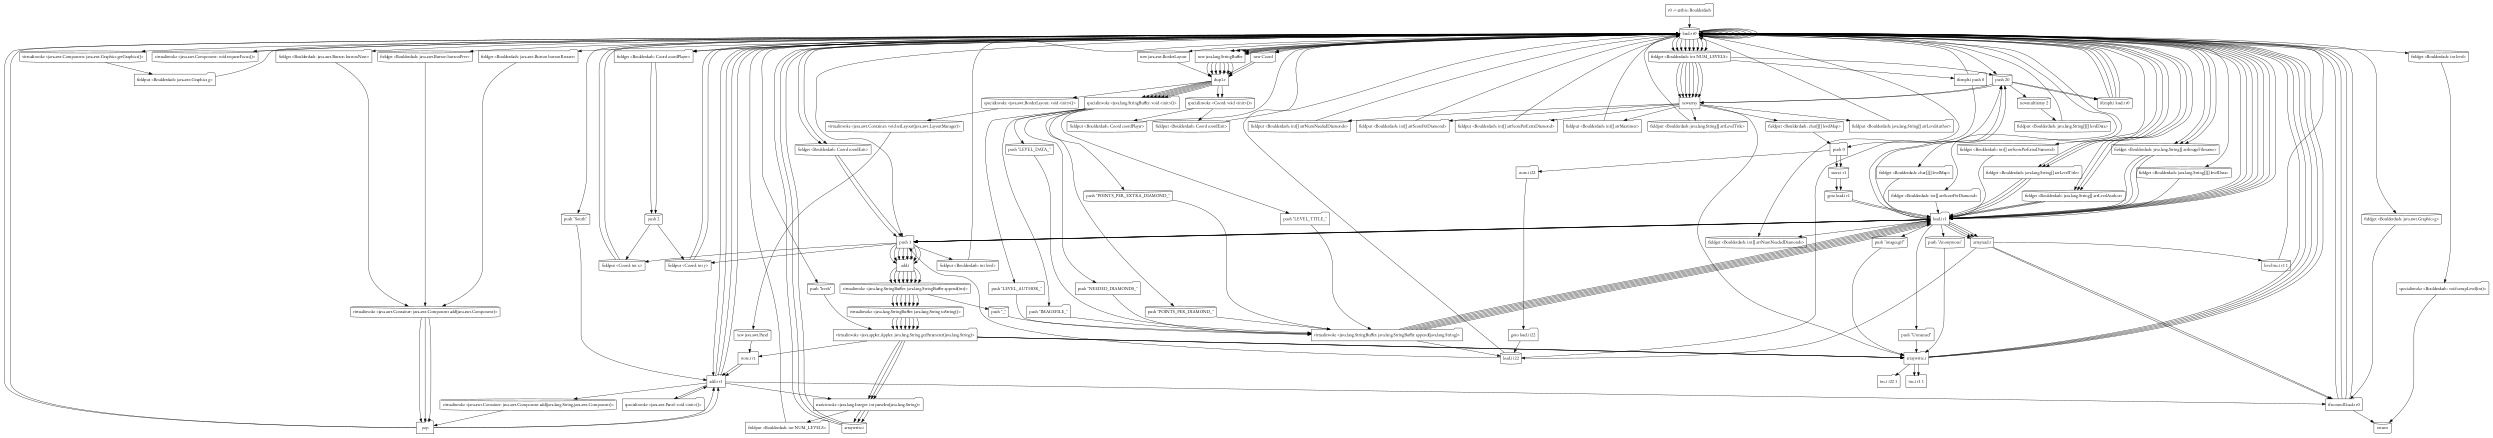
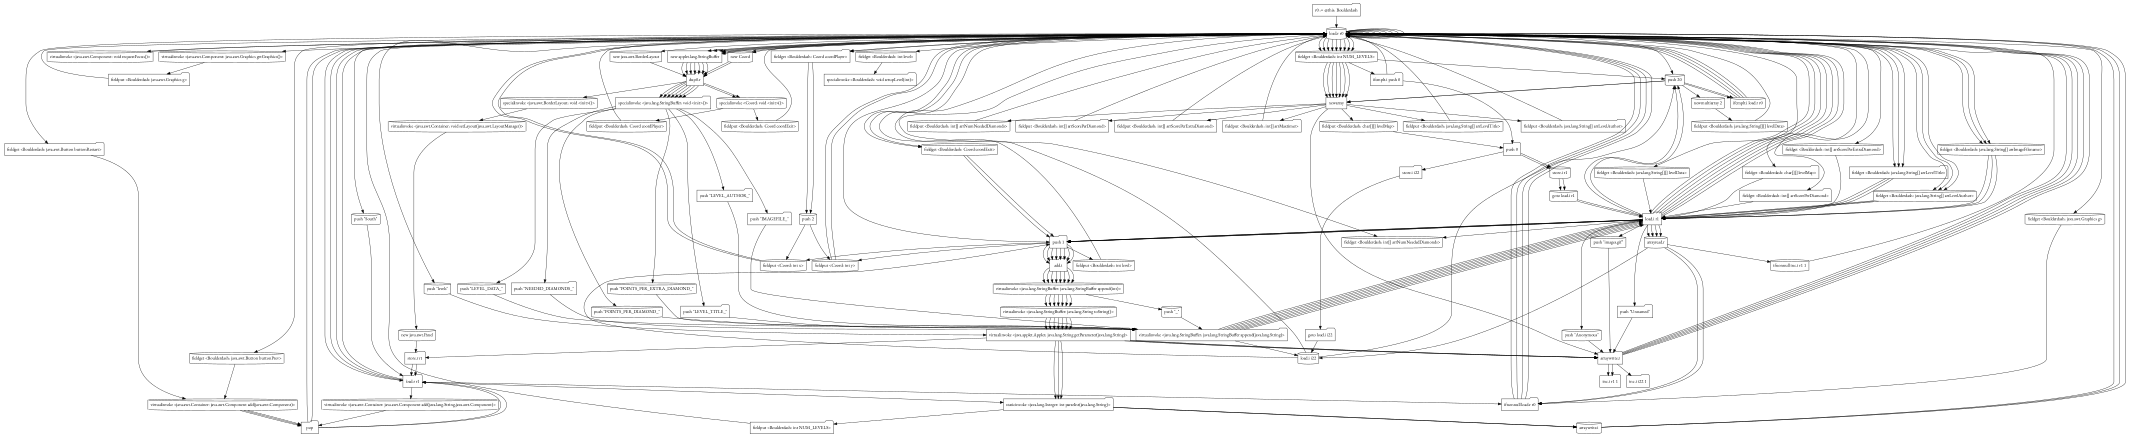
(324, 57) -> none
(1220, 57) -> (695, 57)
(1220, 80) -> (695, 80)
(2276, 266) -> (1790, 266)
(716, 382) -> (413, 382)
(663, 405) -> none
(2383, 428) -> none
